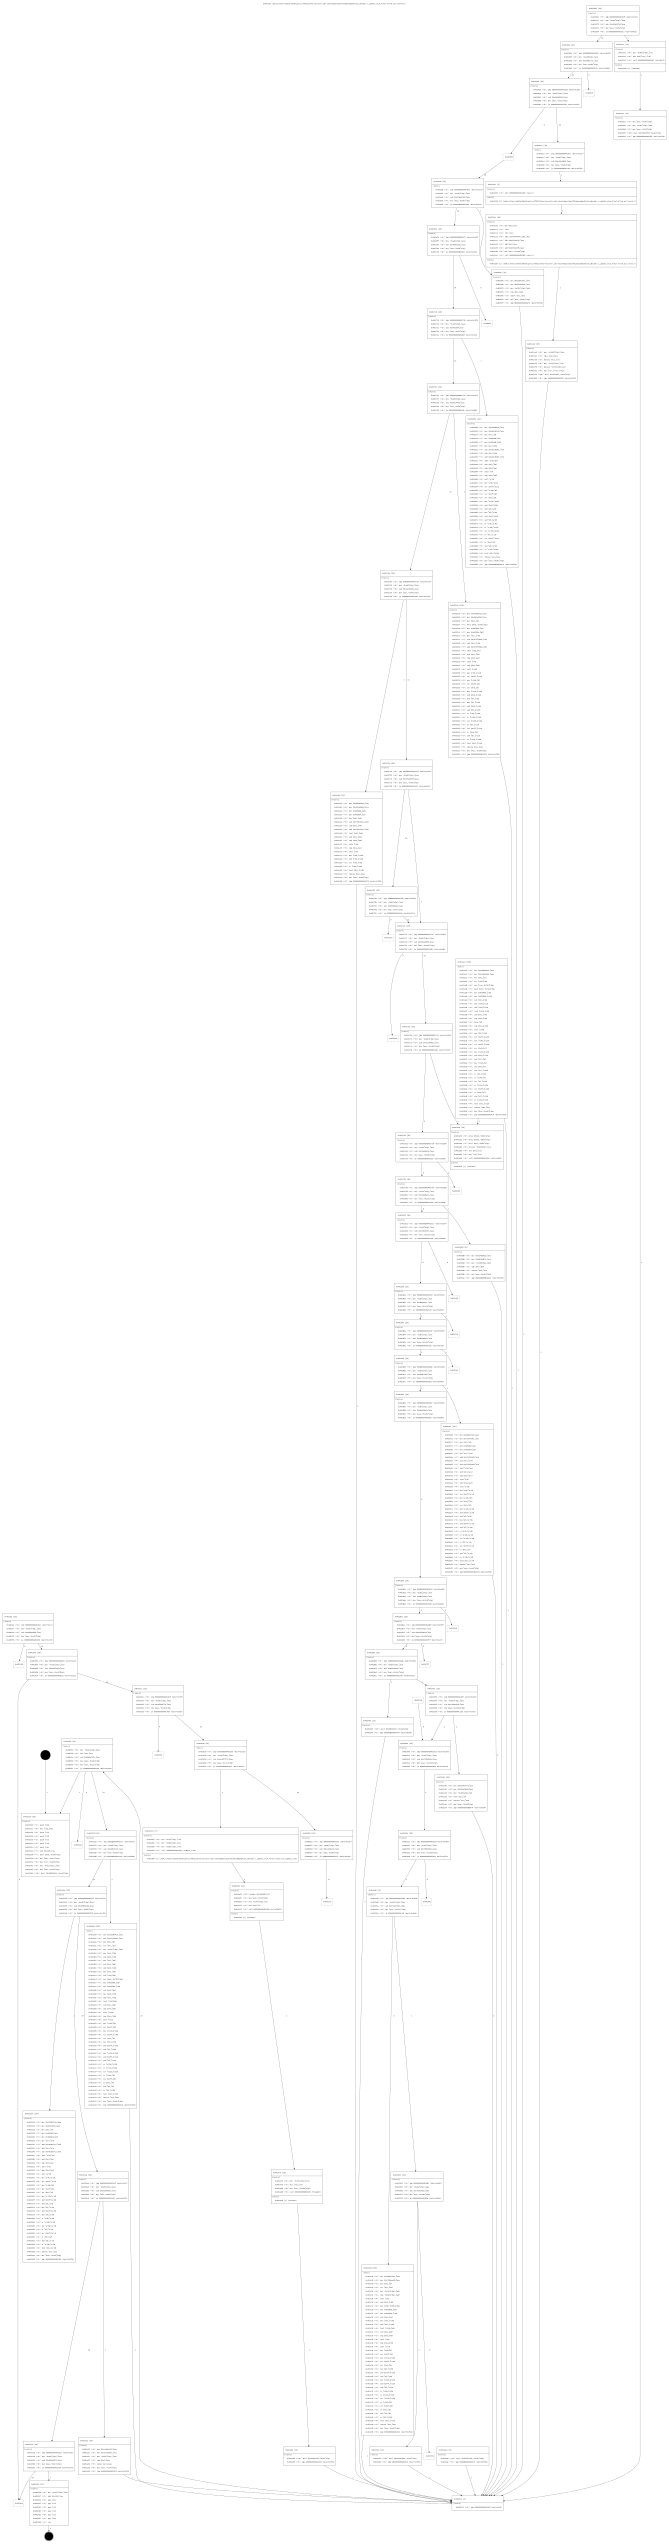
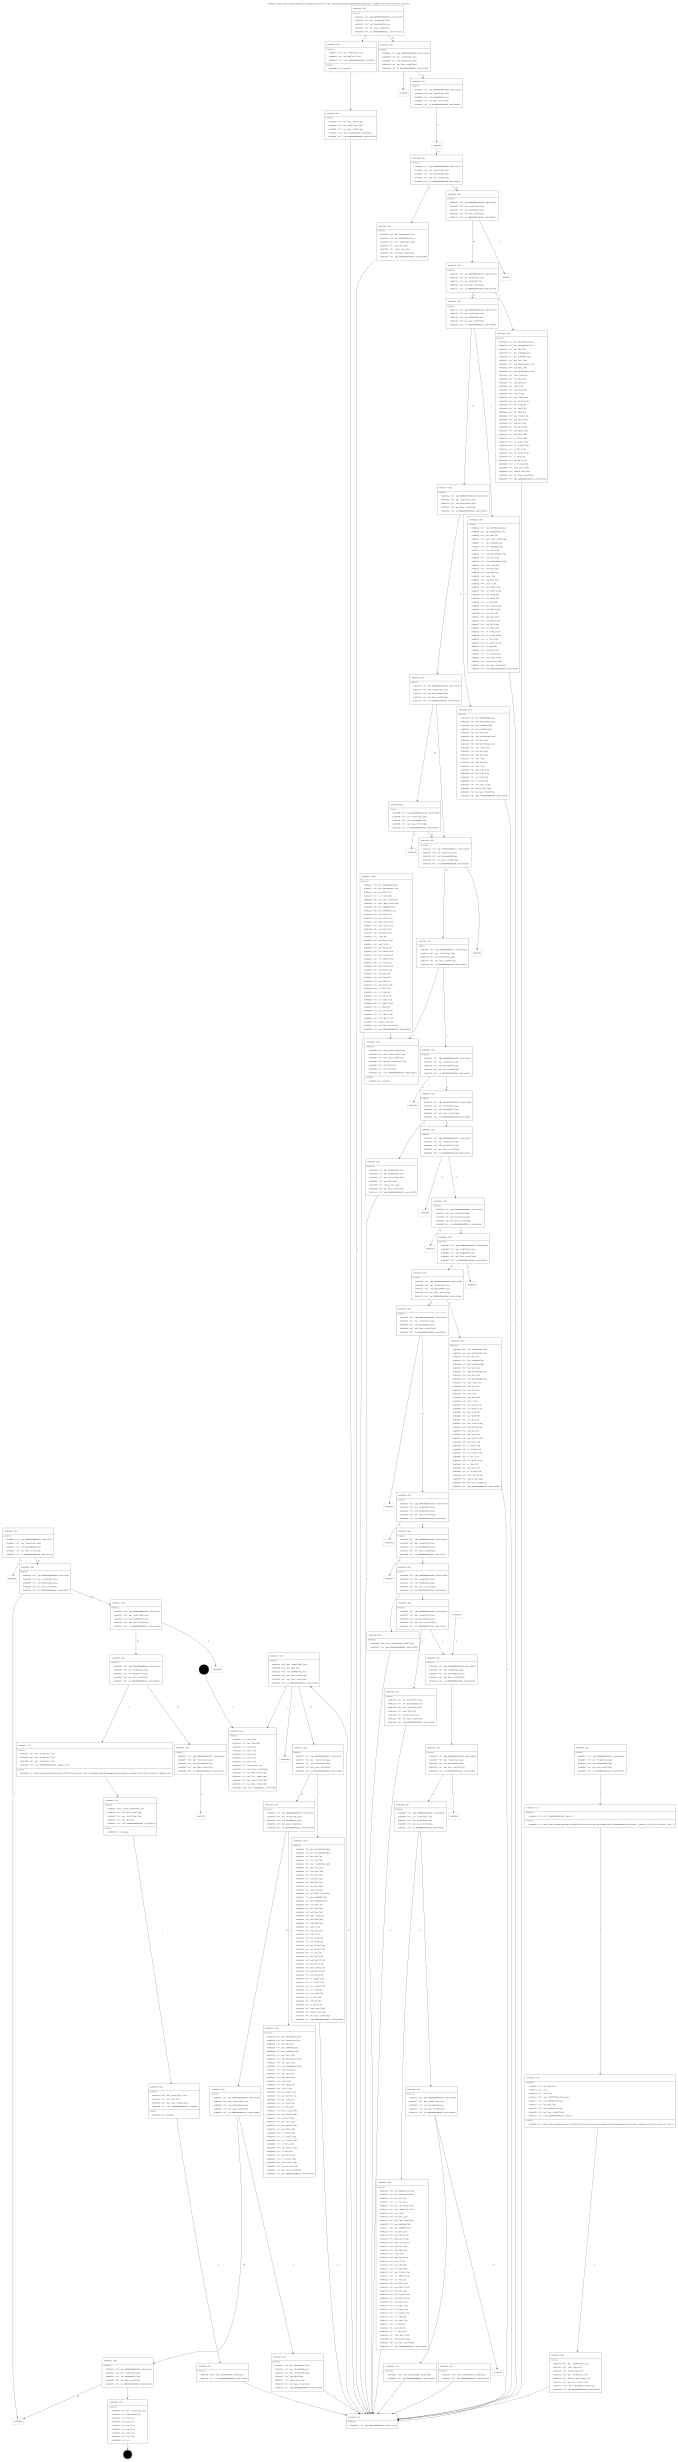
(557, 124) -> none
none -> (389, 1507)
